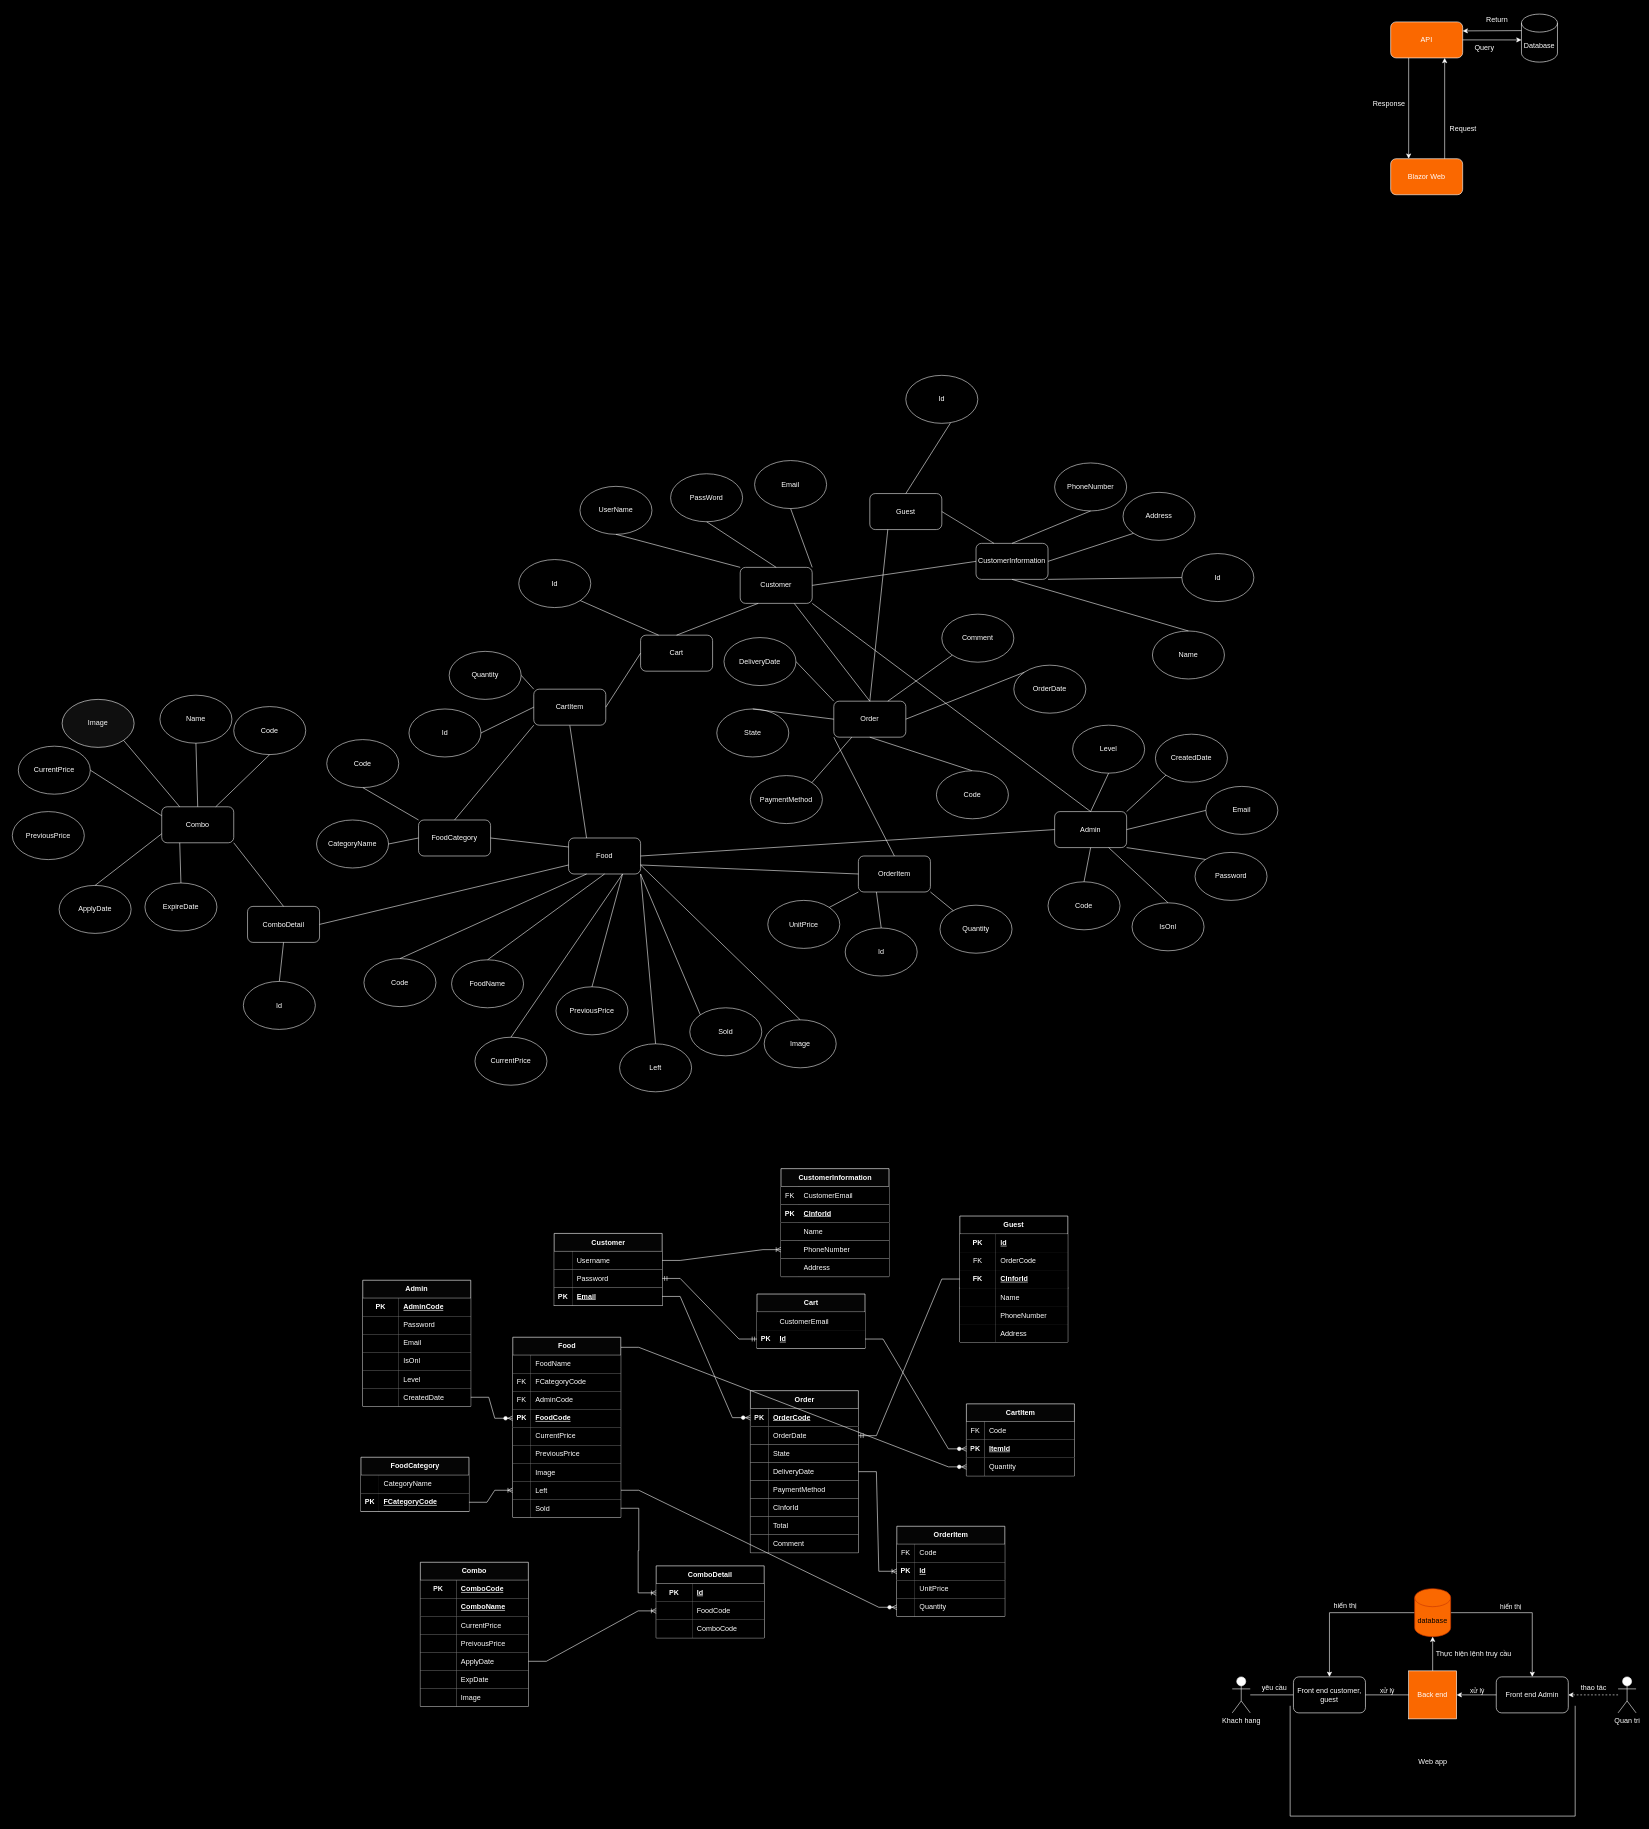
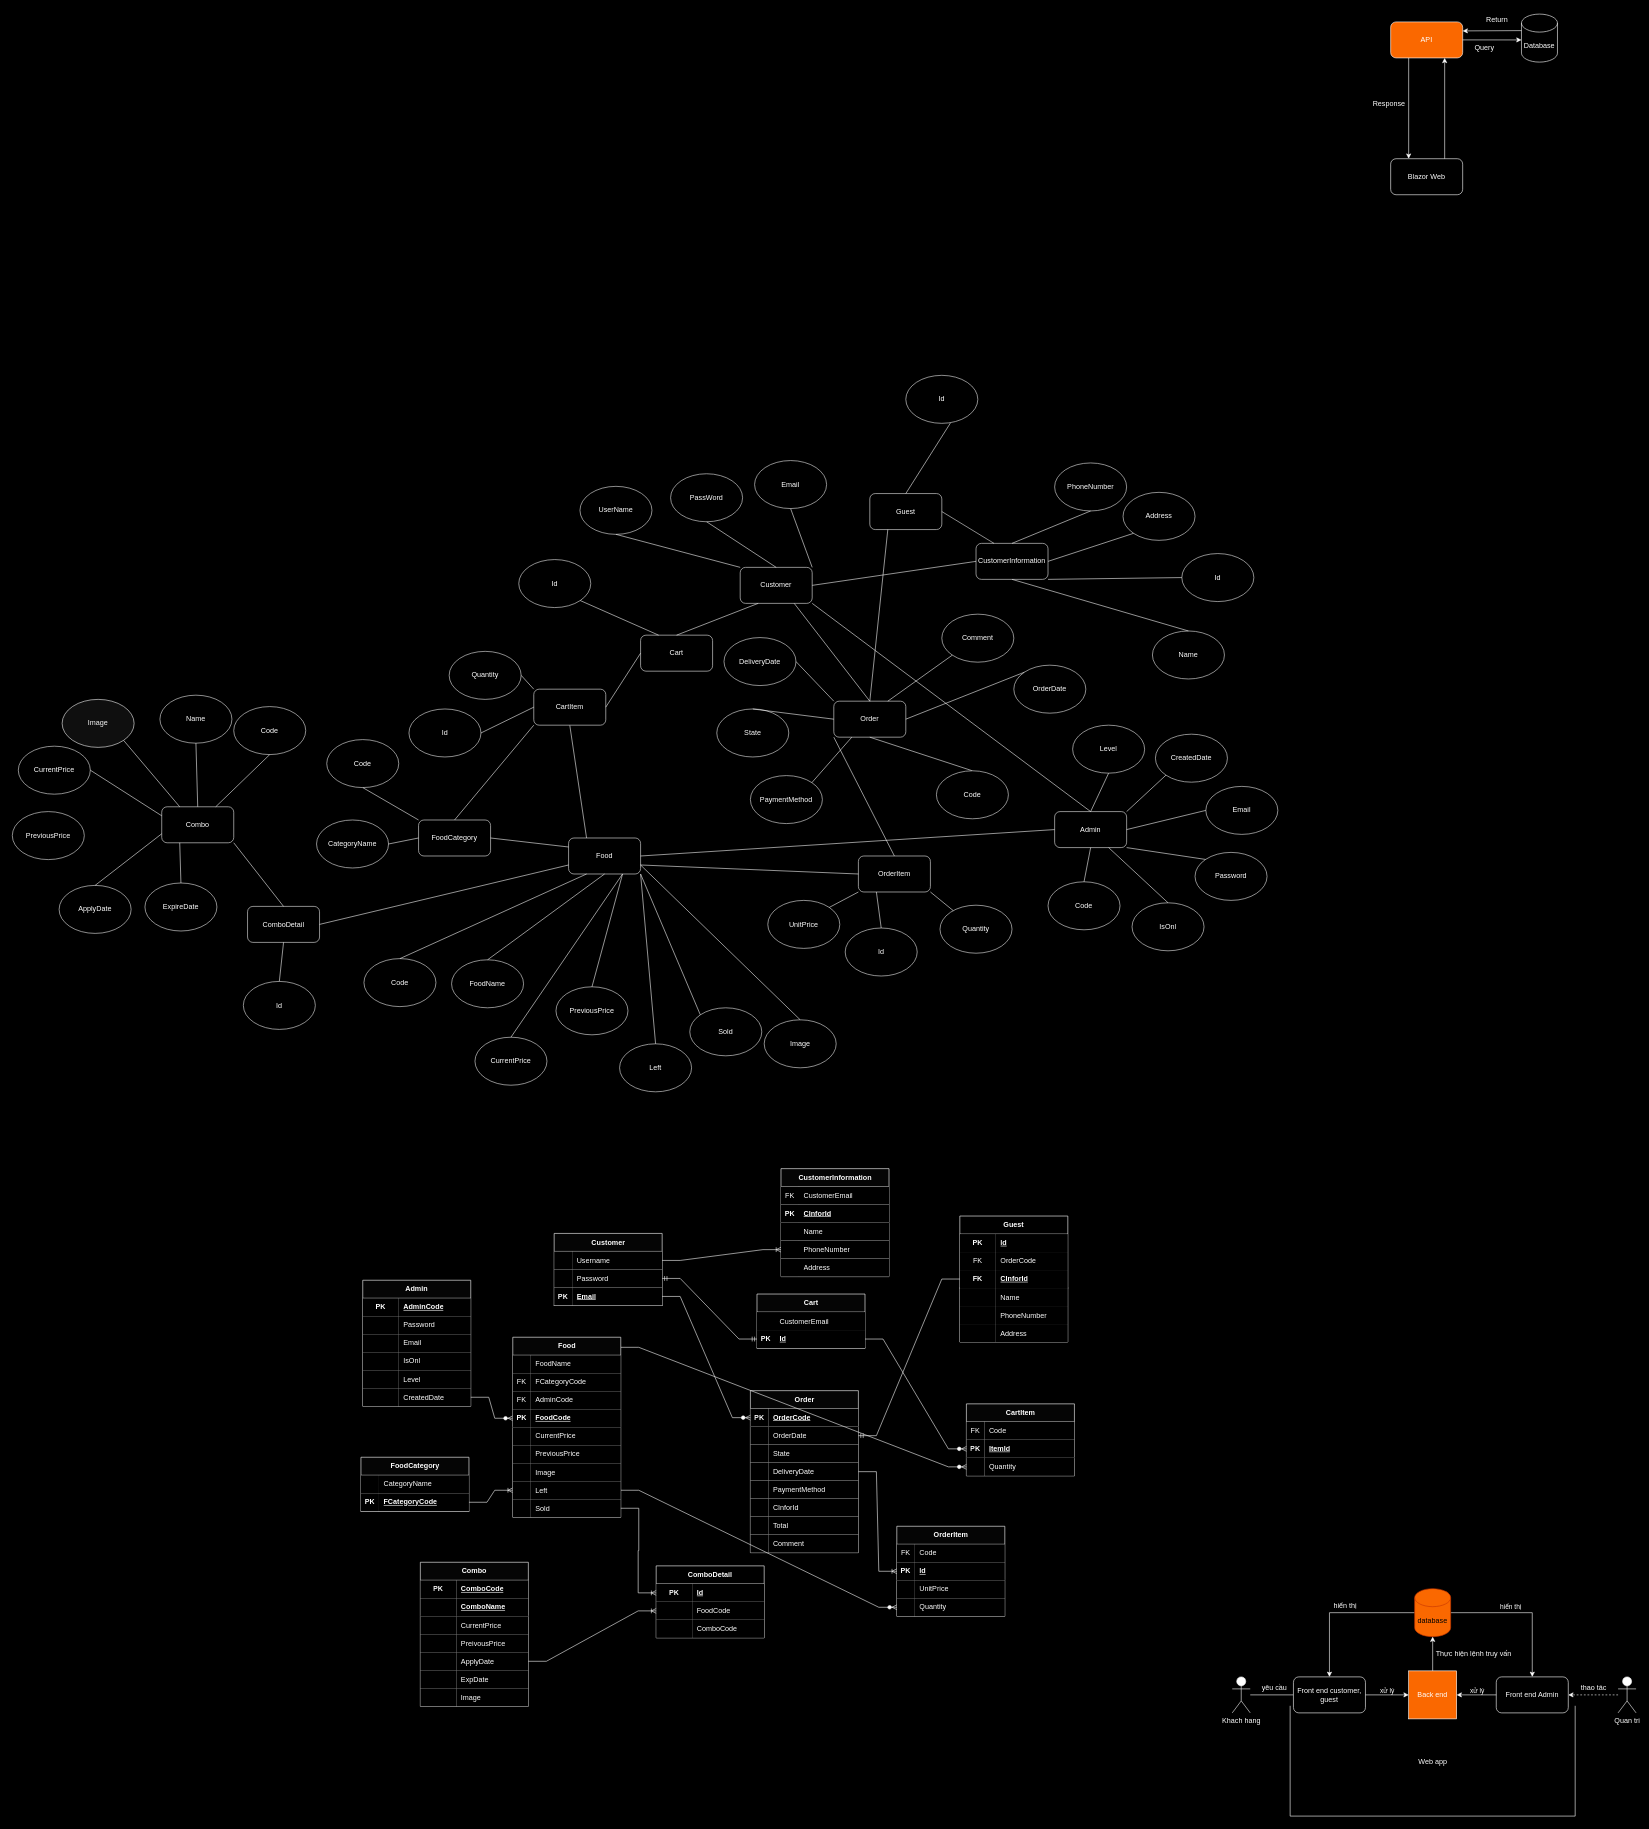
(1463, 129) -> none
(1427, 177) -> (1427, 177)
(1474, 1653) -> (1474, 1653)
(1405, 1695) -> (1403, 1695)
